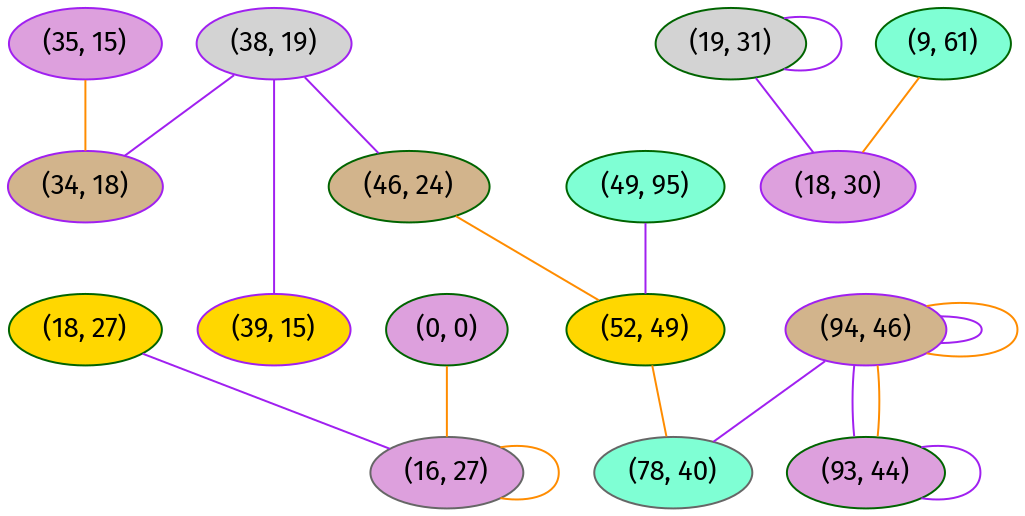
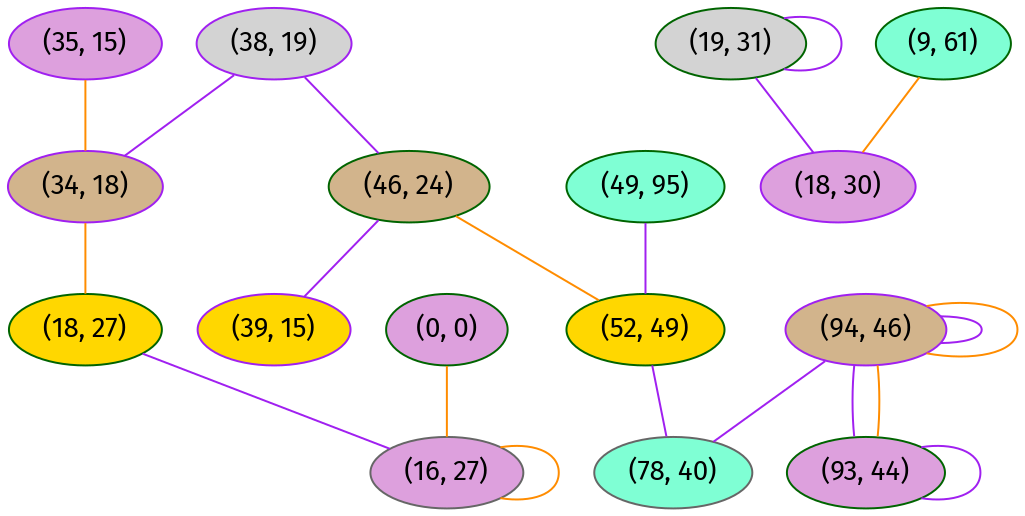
(274, 187) -> (342, 258)
none -> (85, 258)
(659, 401) -> (659, 401)
